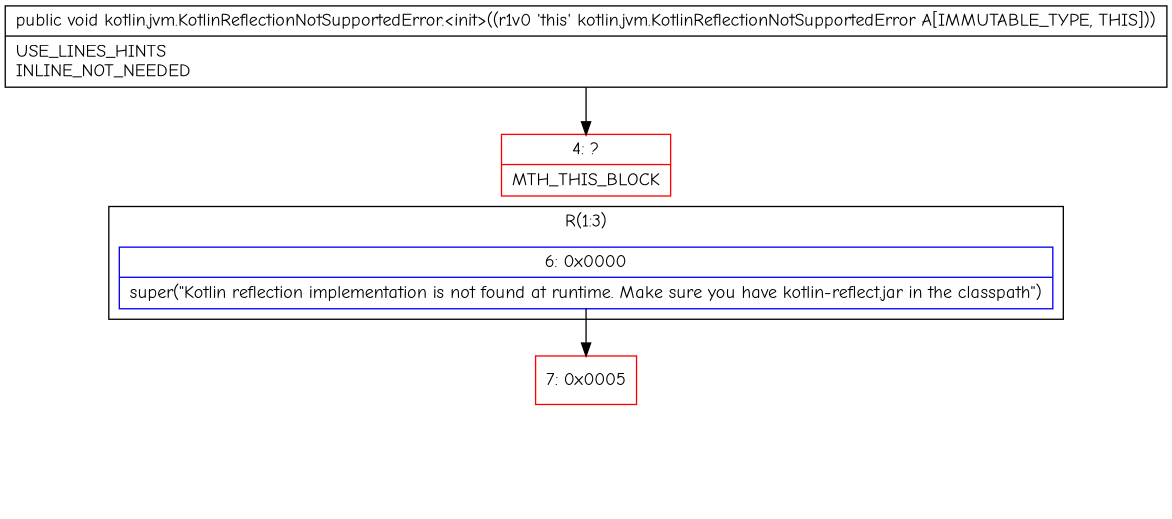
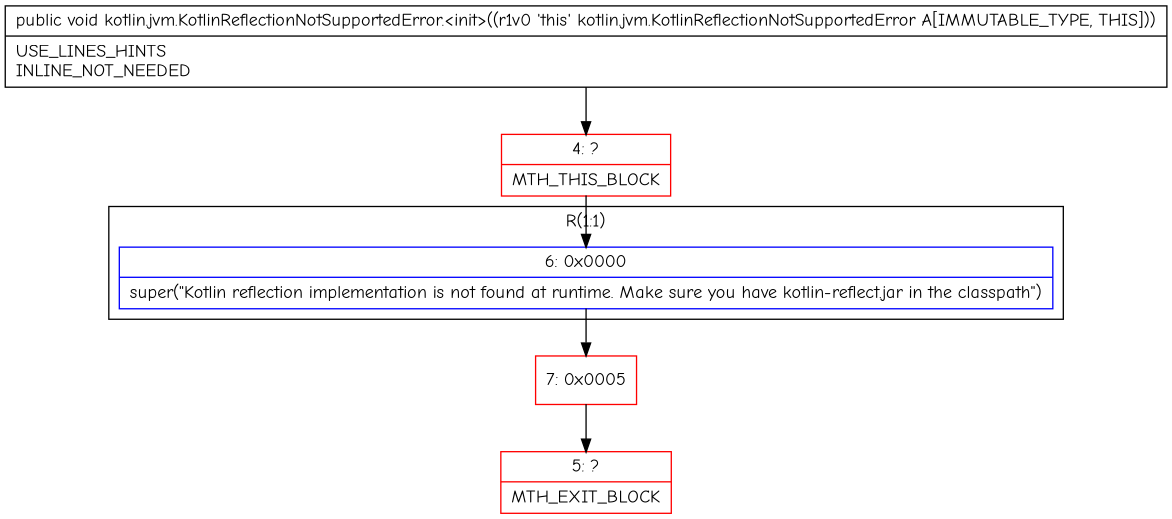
none -> (586, 215)
(586, 222) -> (586, 222)
none -> (586, 482)
